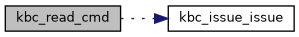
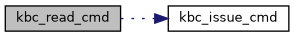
(231, 19) -> (229, 19)
